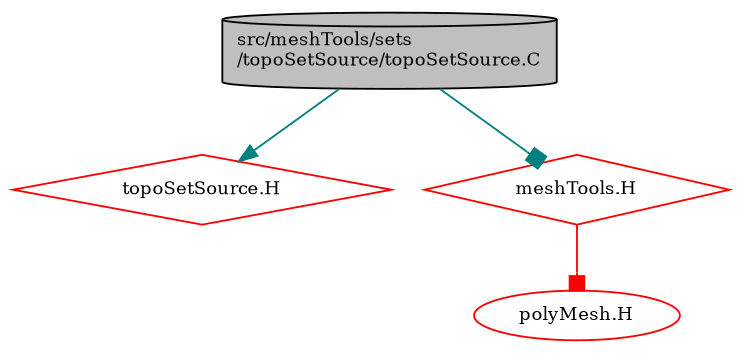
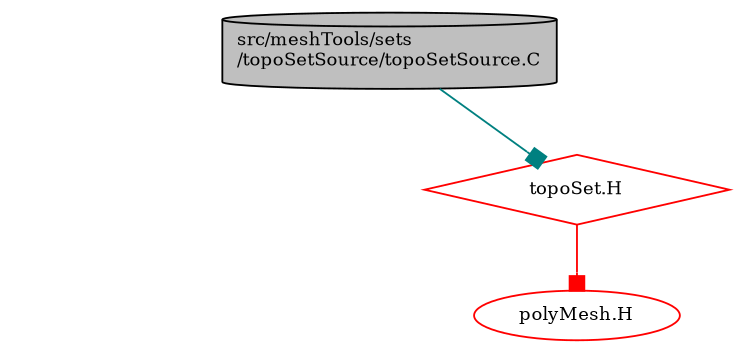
(202, 190) -> none
(577, 190) -> (577, 190)
